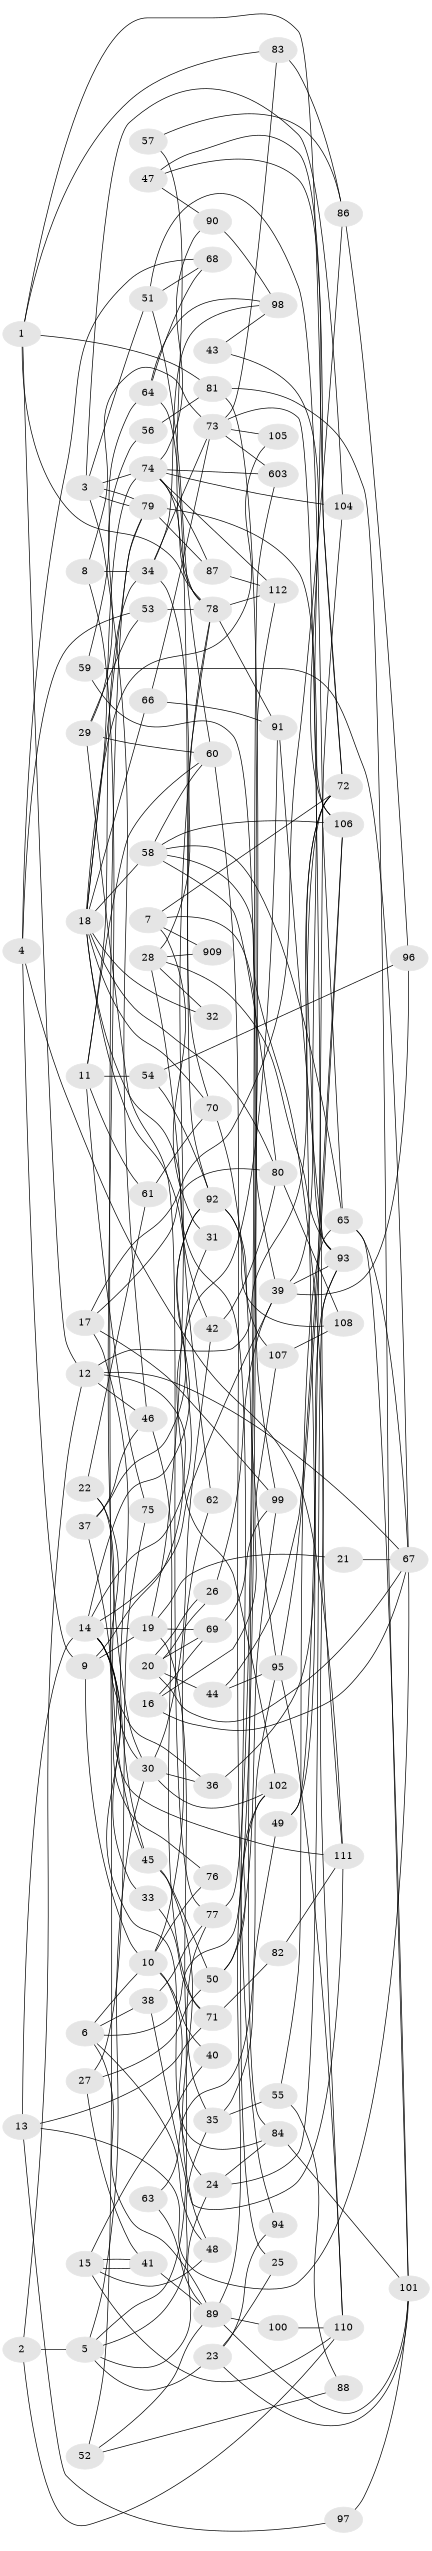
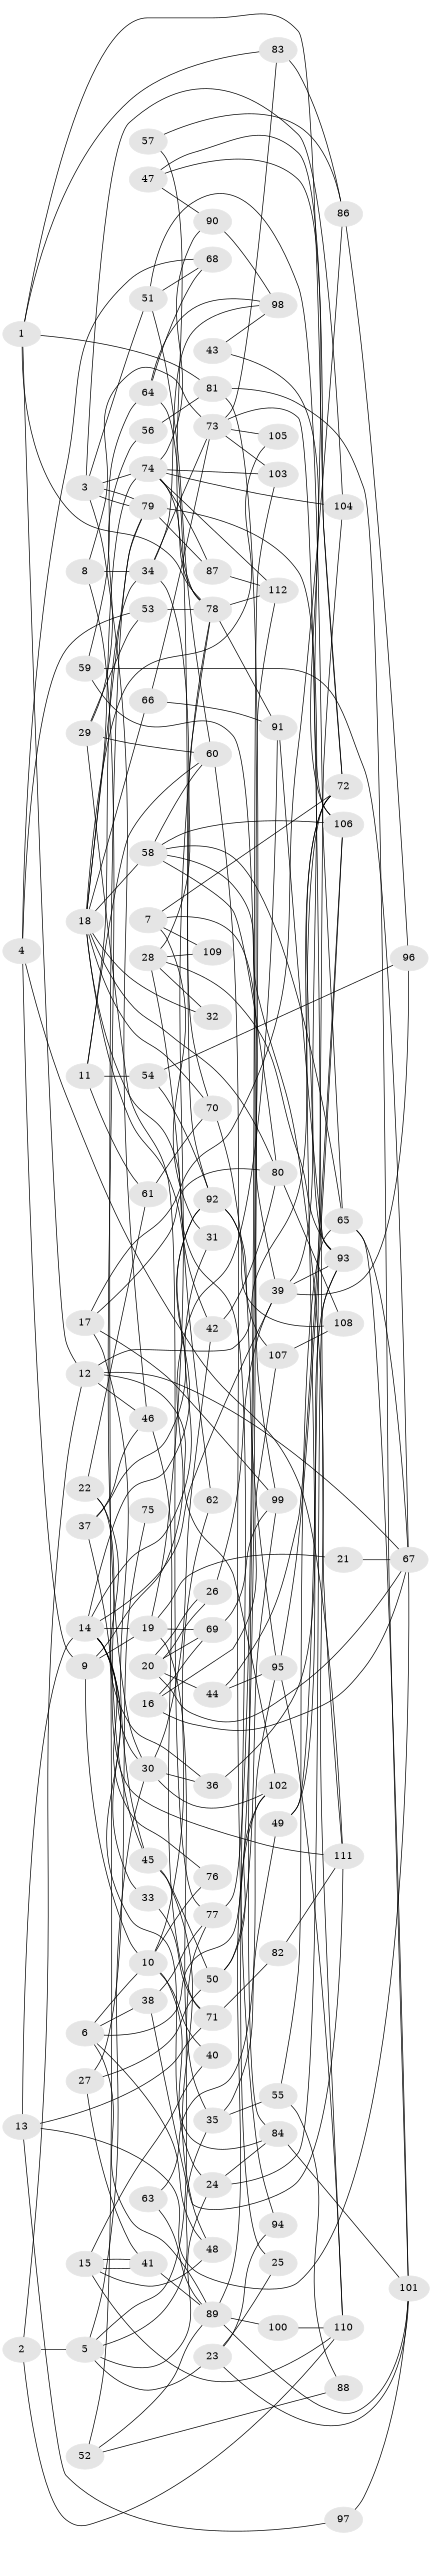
(278, 475) -> (278, 475)
(213, 953) -> (213, 953)
(104, 1264) -> none
